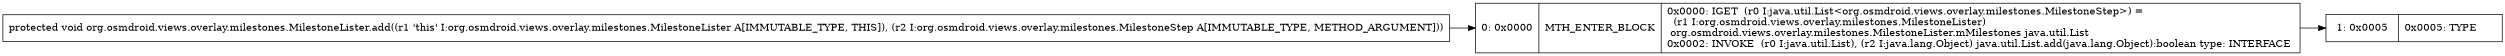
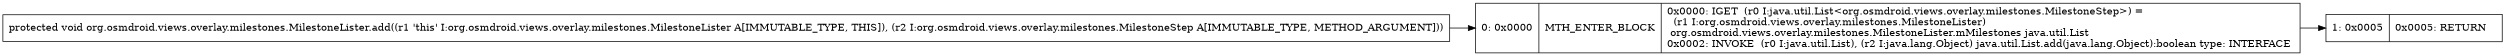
(2446, 28) -> (2446, 28)
